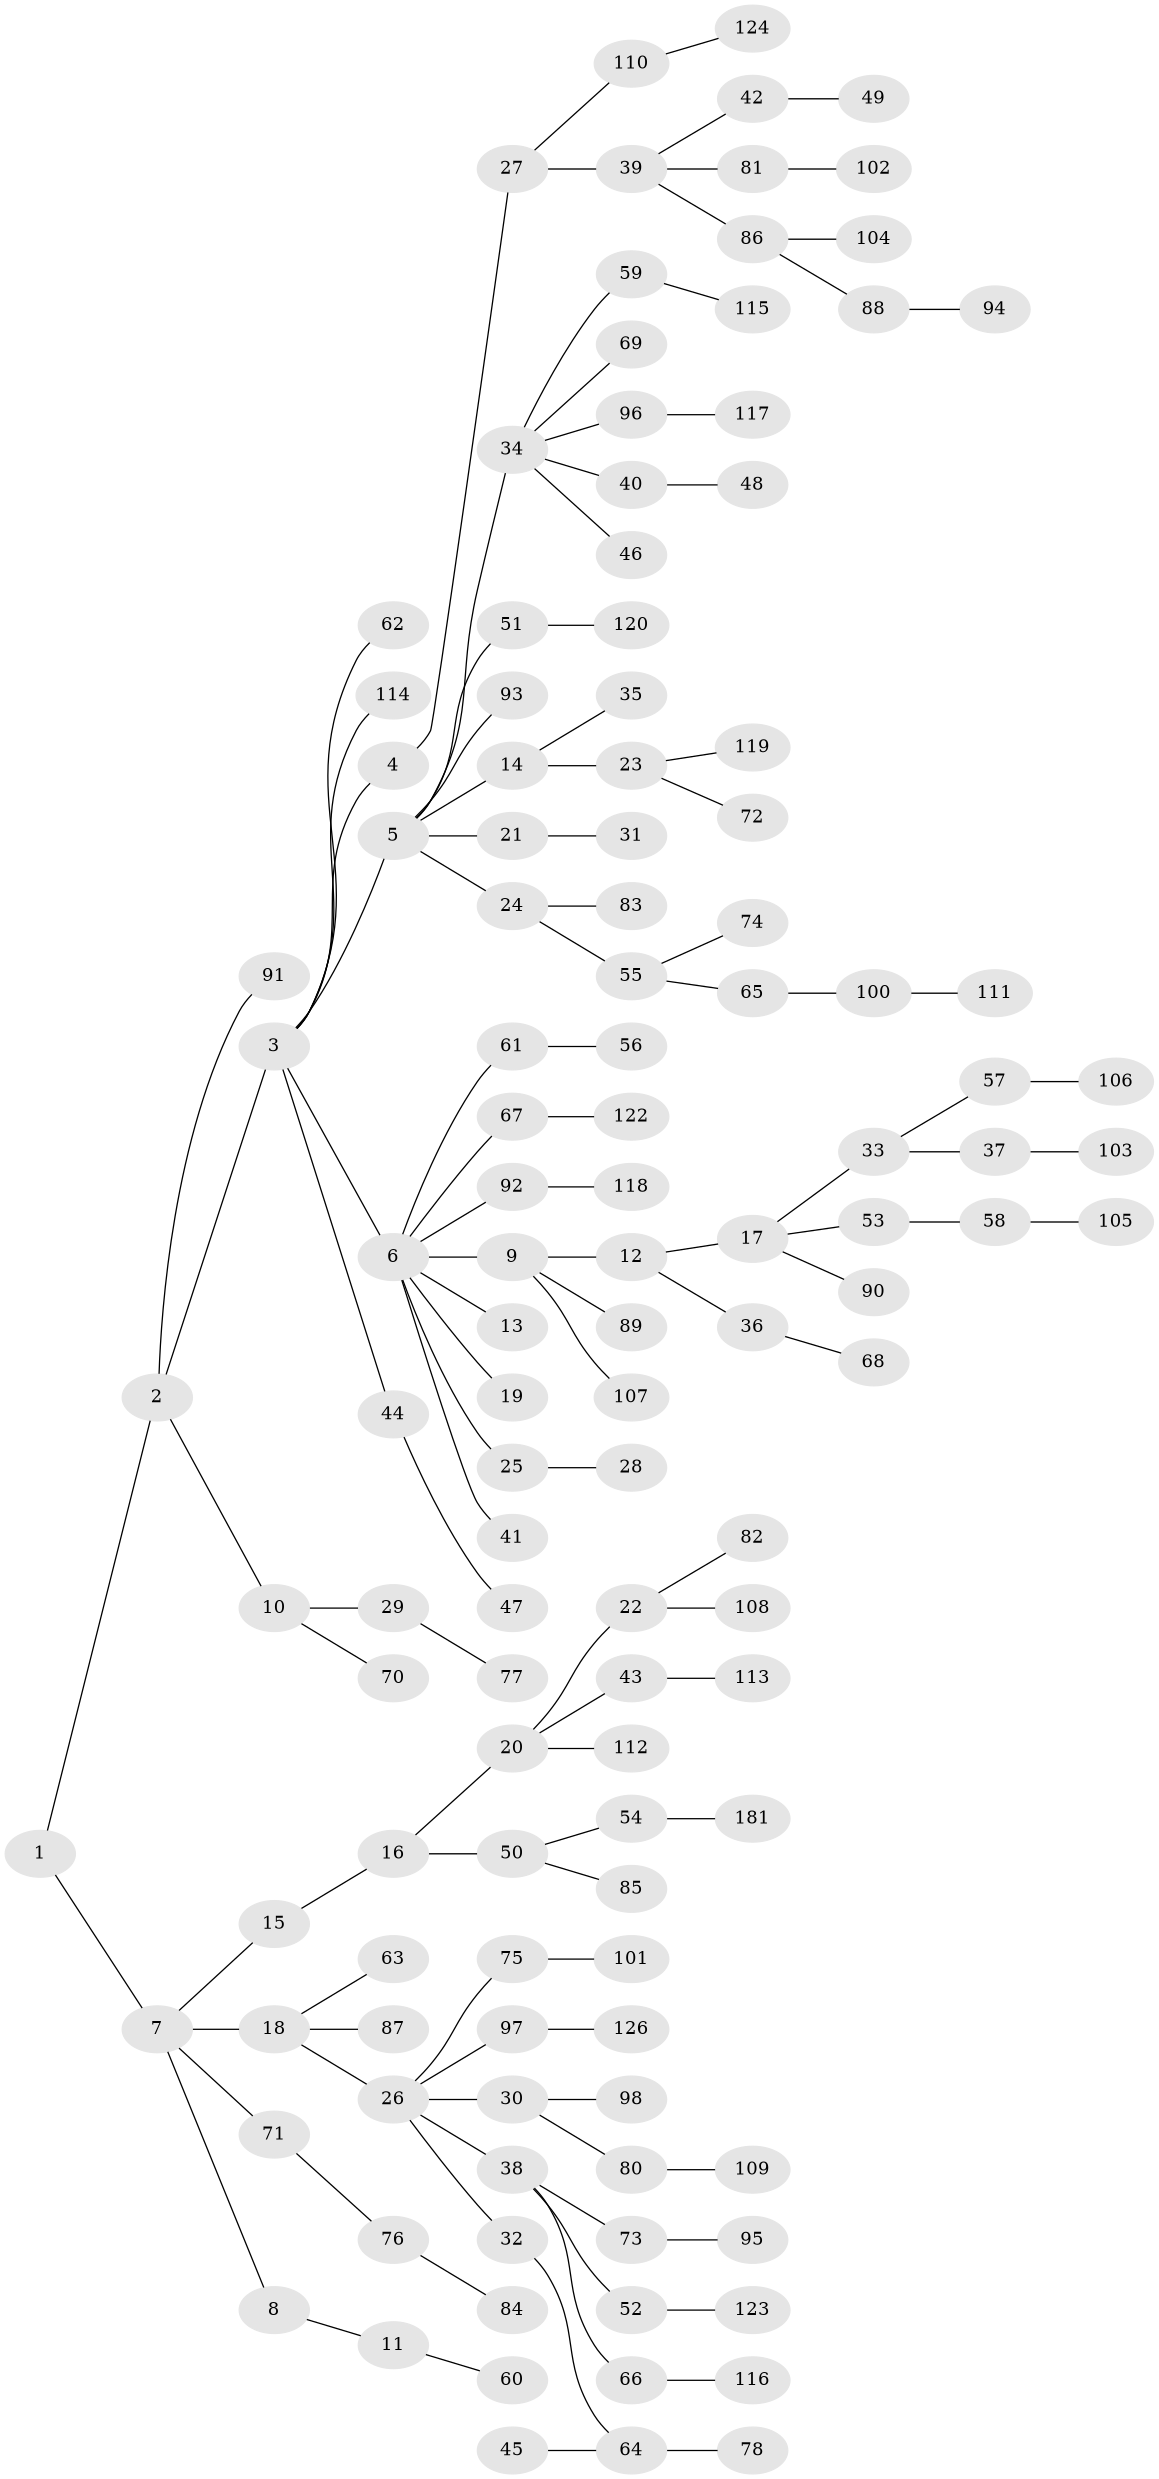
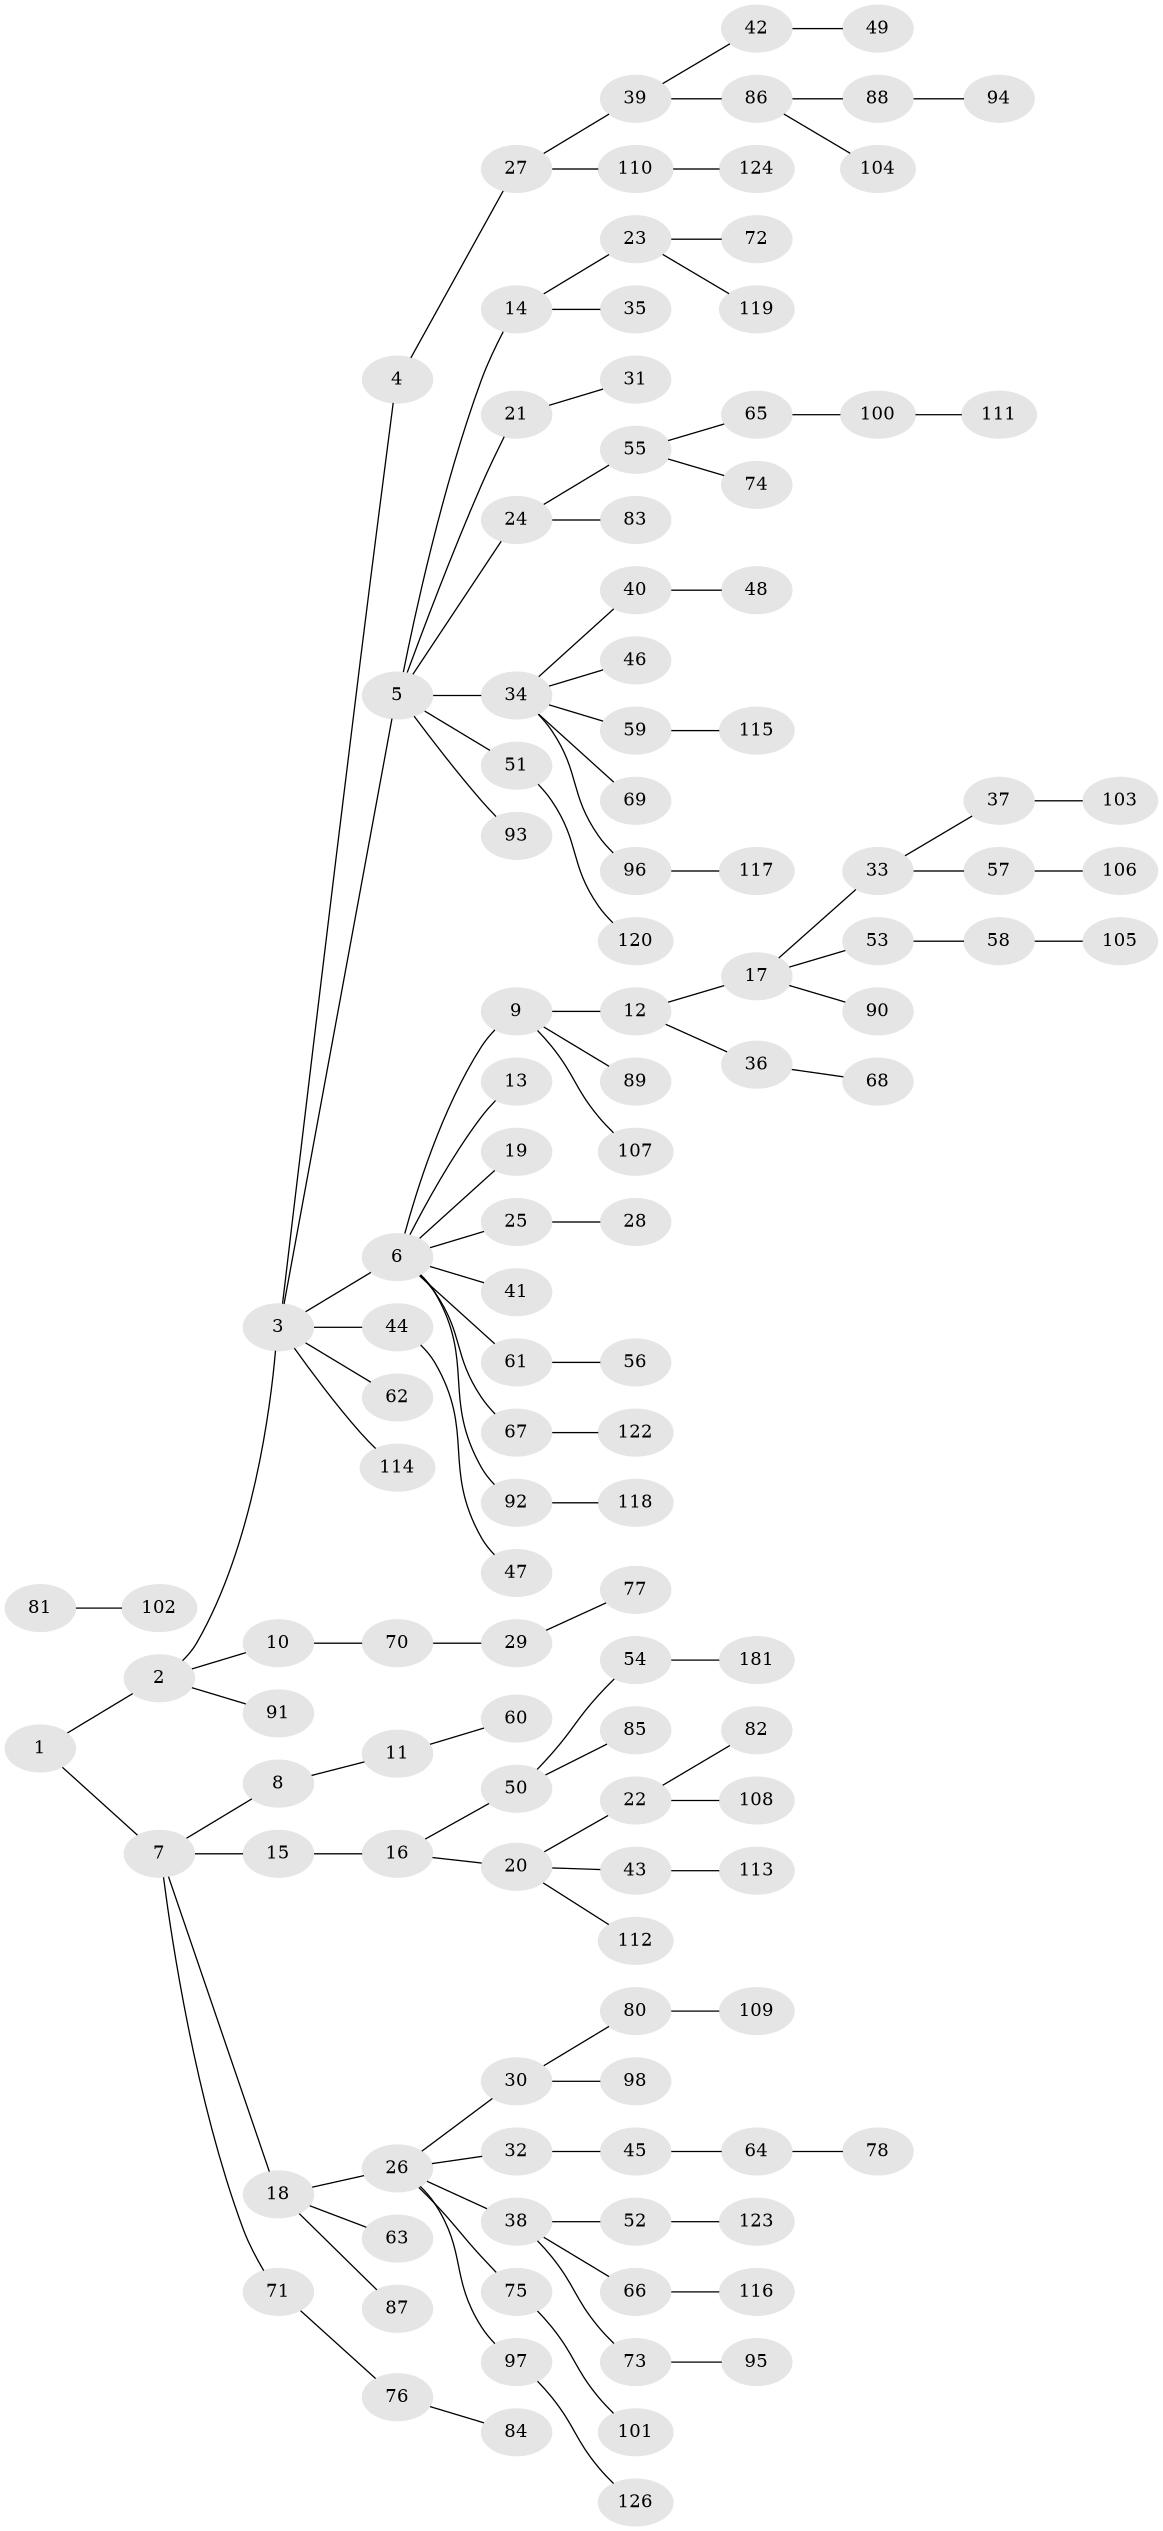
(692, 169) -> none
(334, 1608) -> (457, 1643)
(571, 2346) -> (576, 2151)
